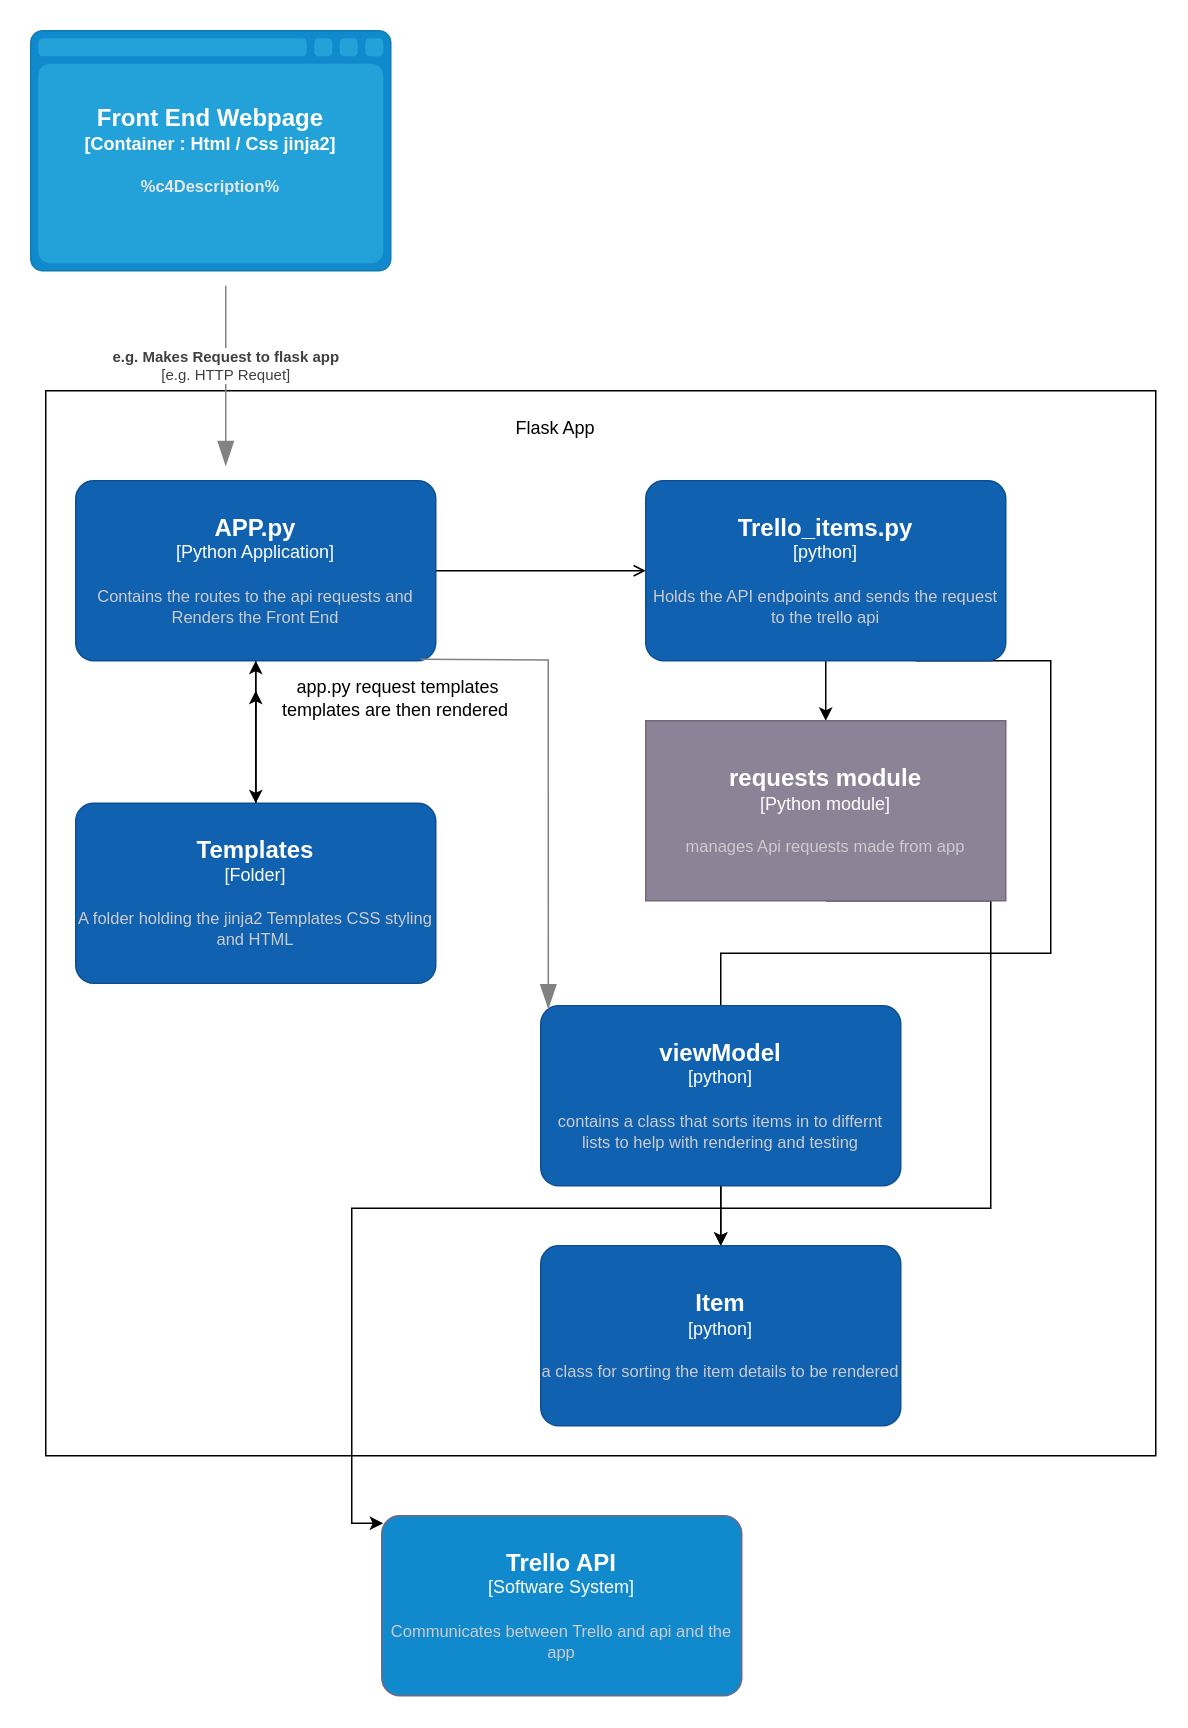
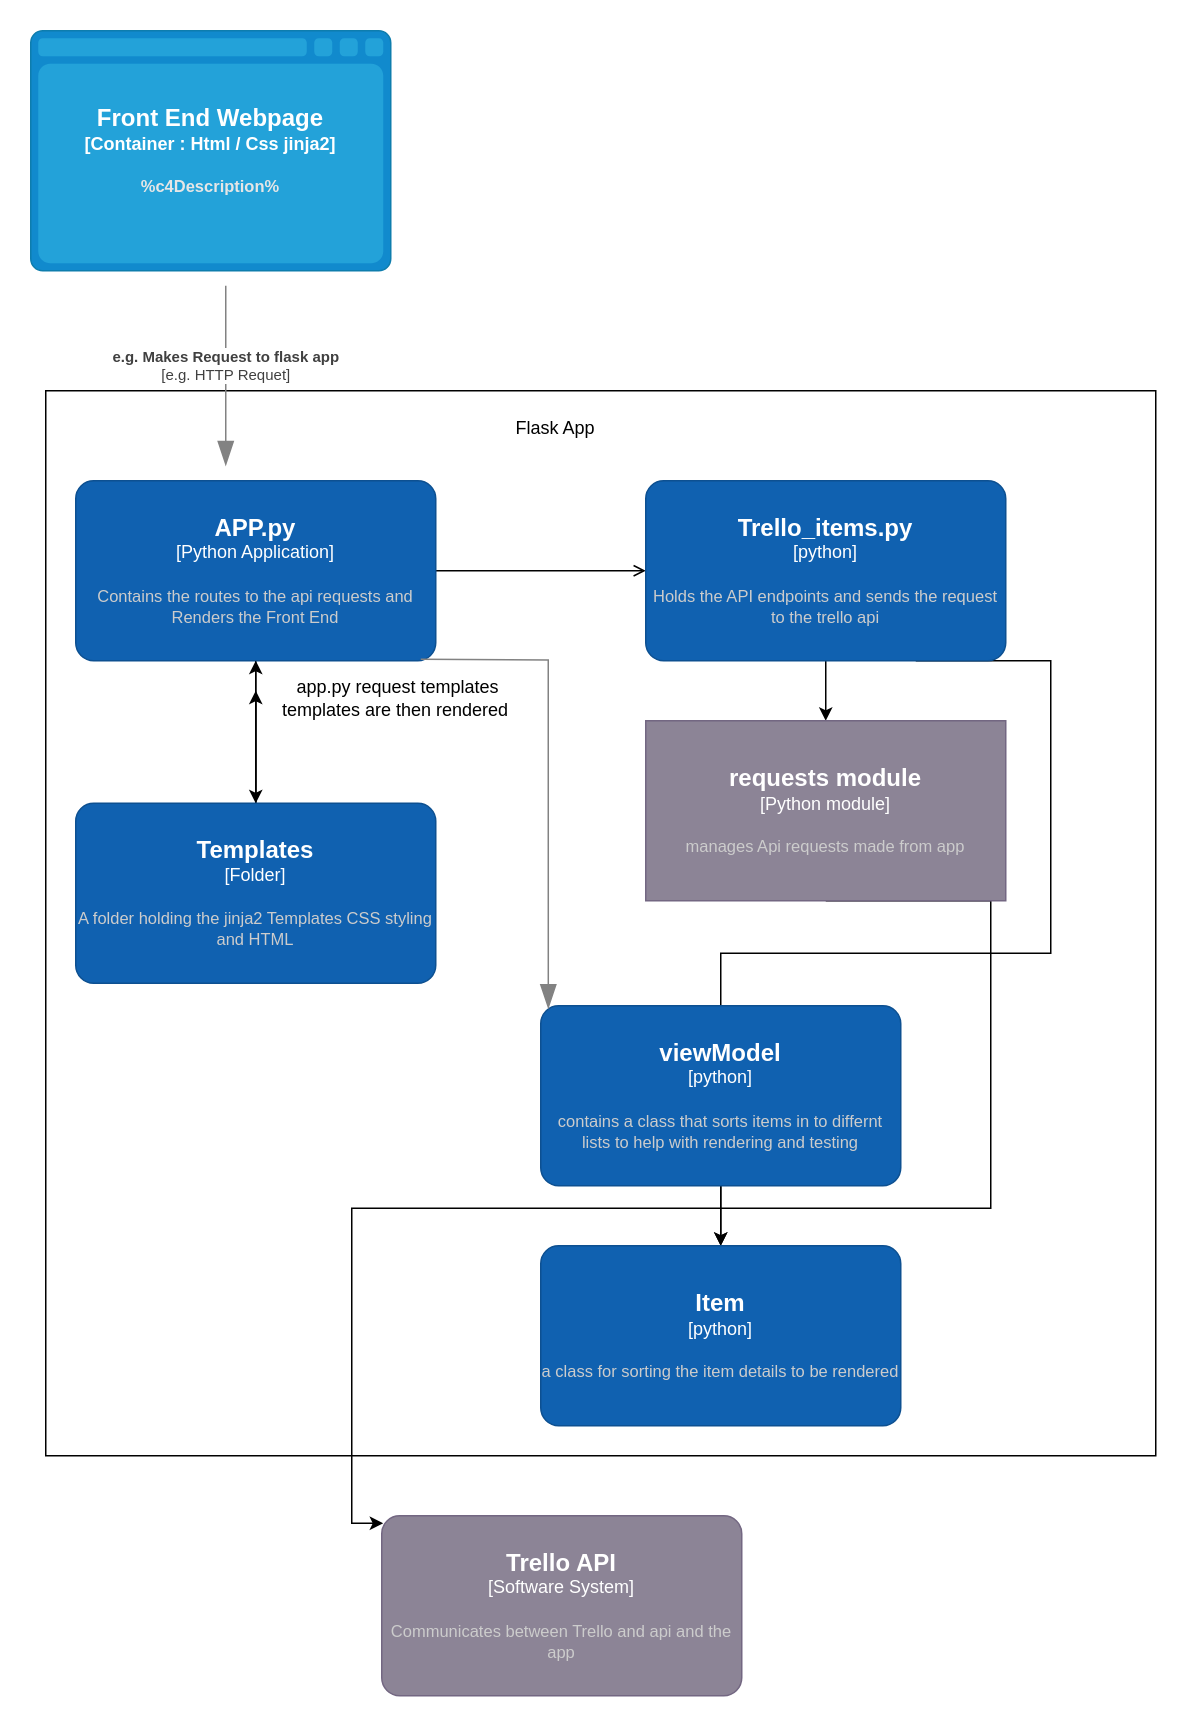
(562, 1606) -> (562, 1606)
